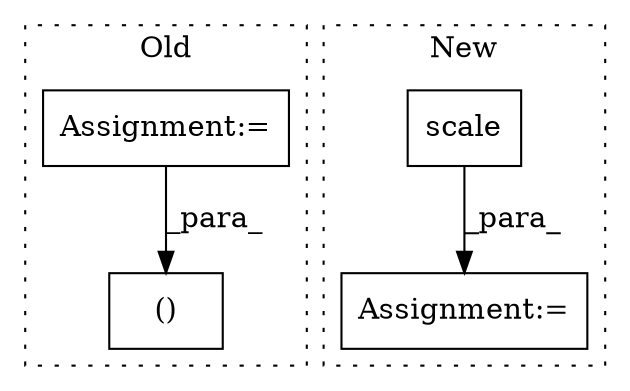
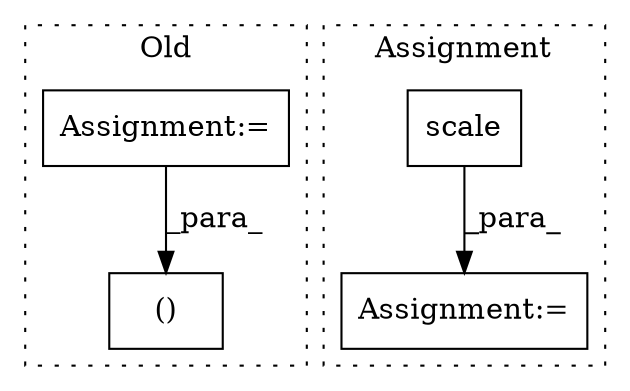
(464, 49) -> (464, 49)
